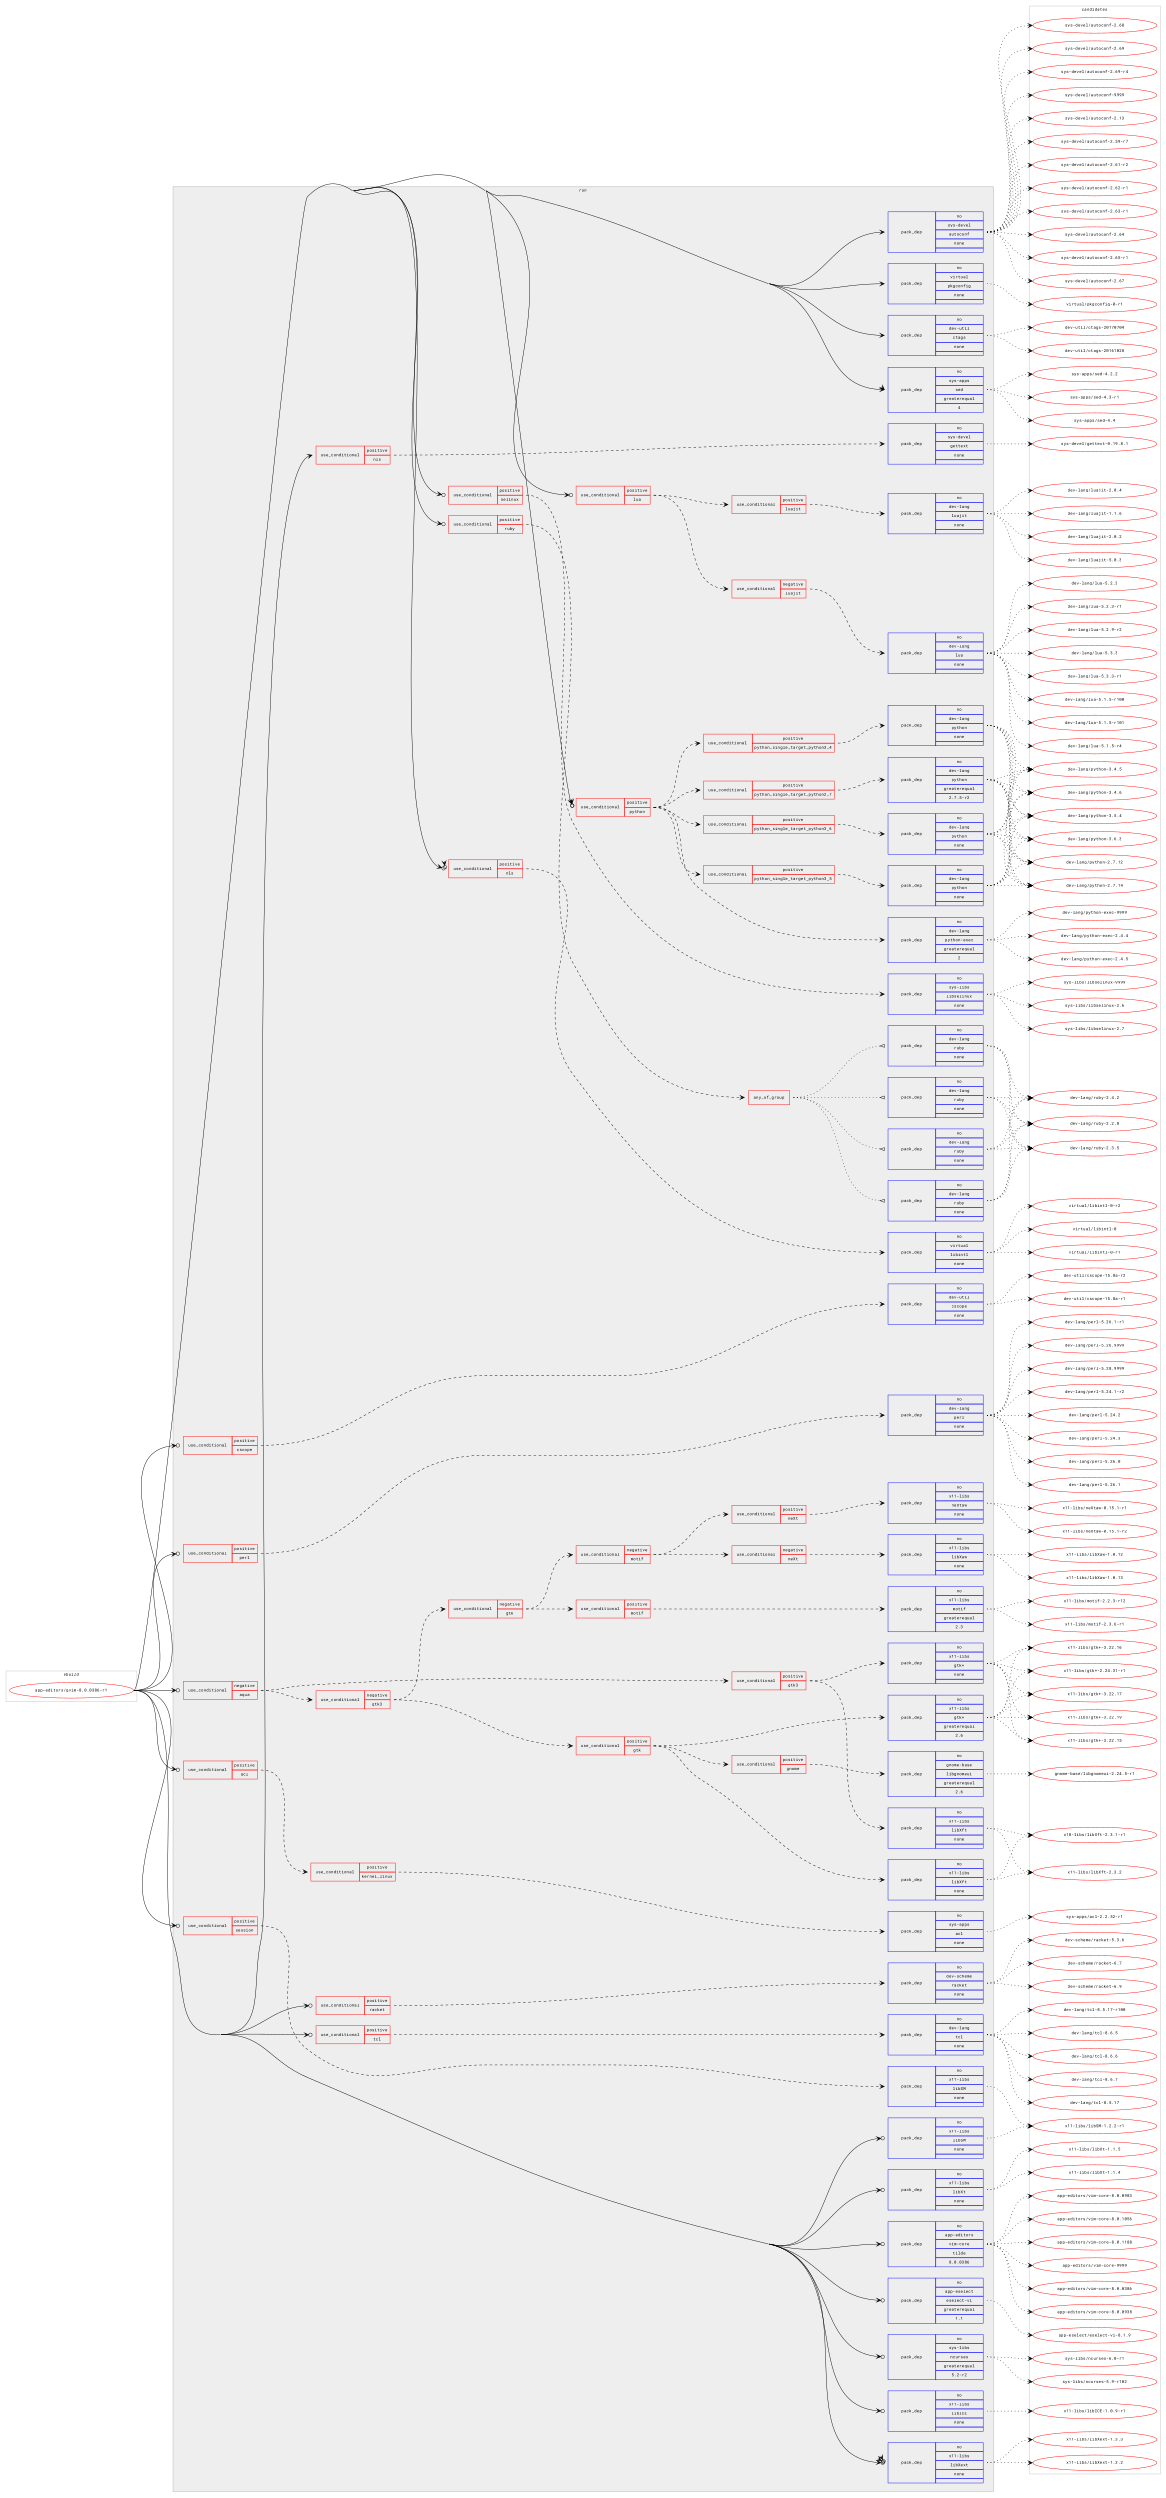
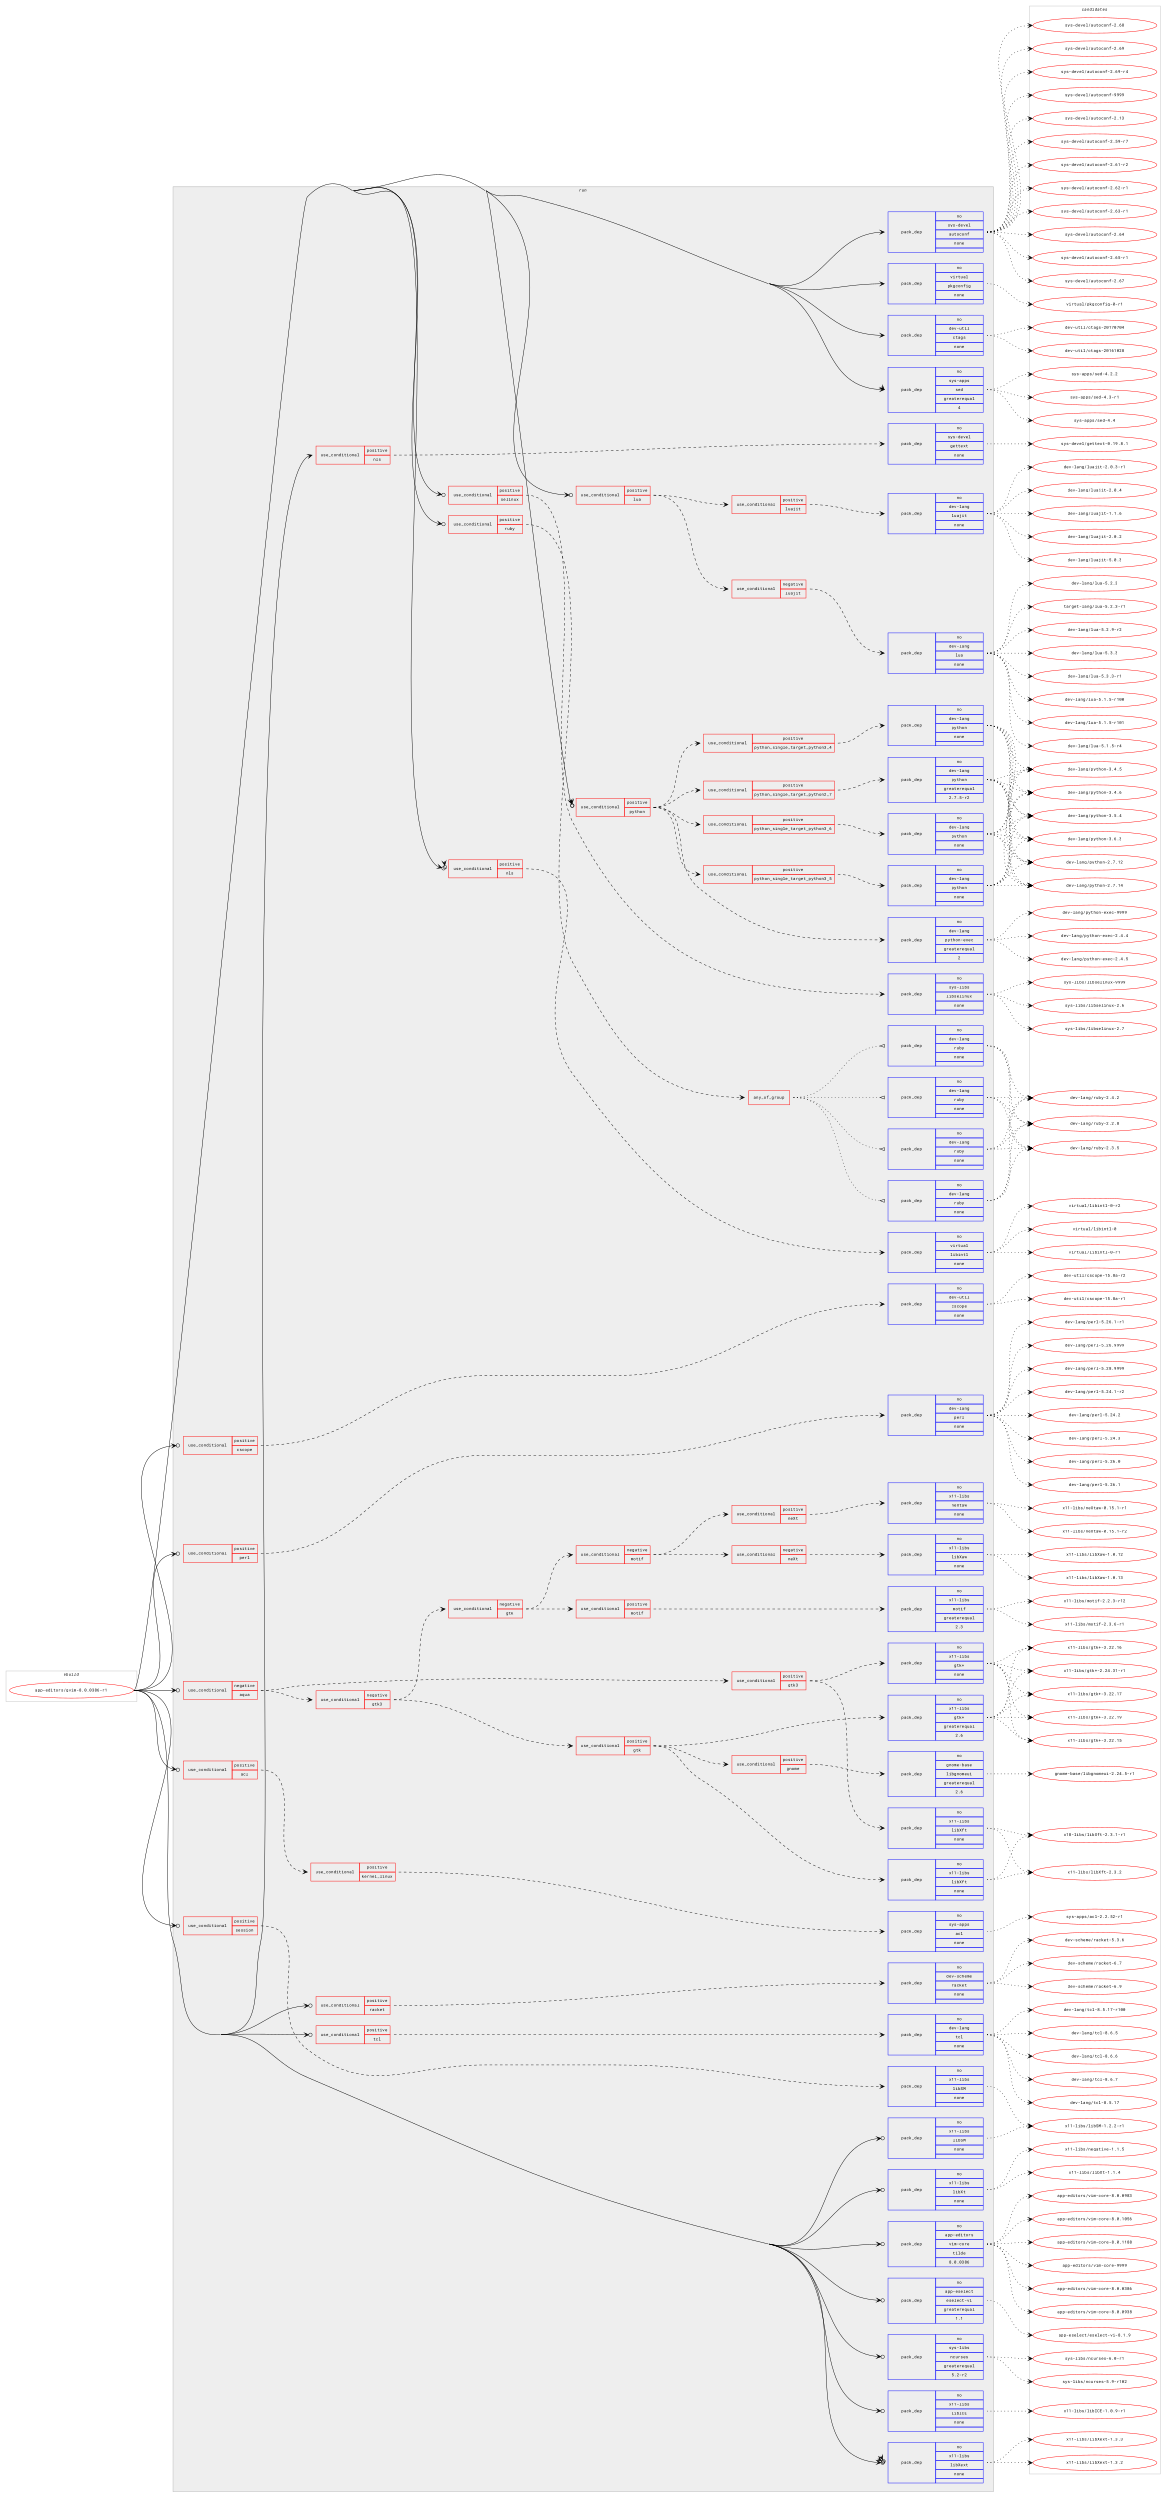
none -> (1095, 467)
(1095, 607) -> (1095, 607)
(1095, 2149) -> (1095, 2149)
